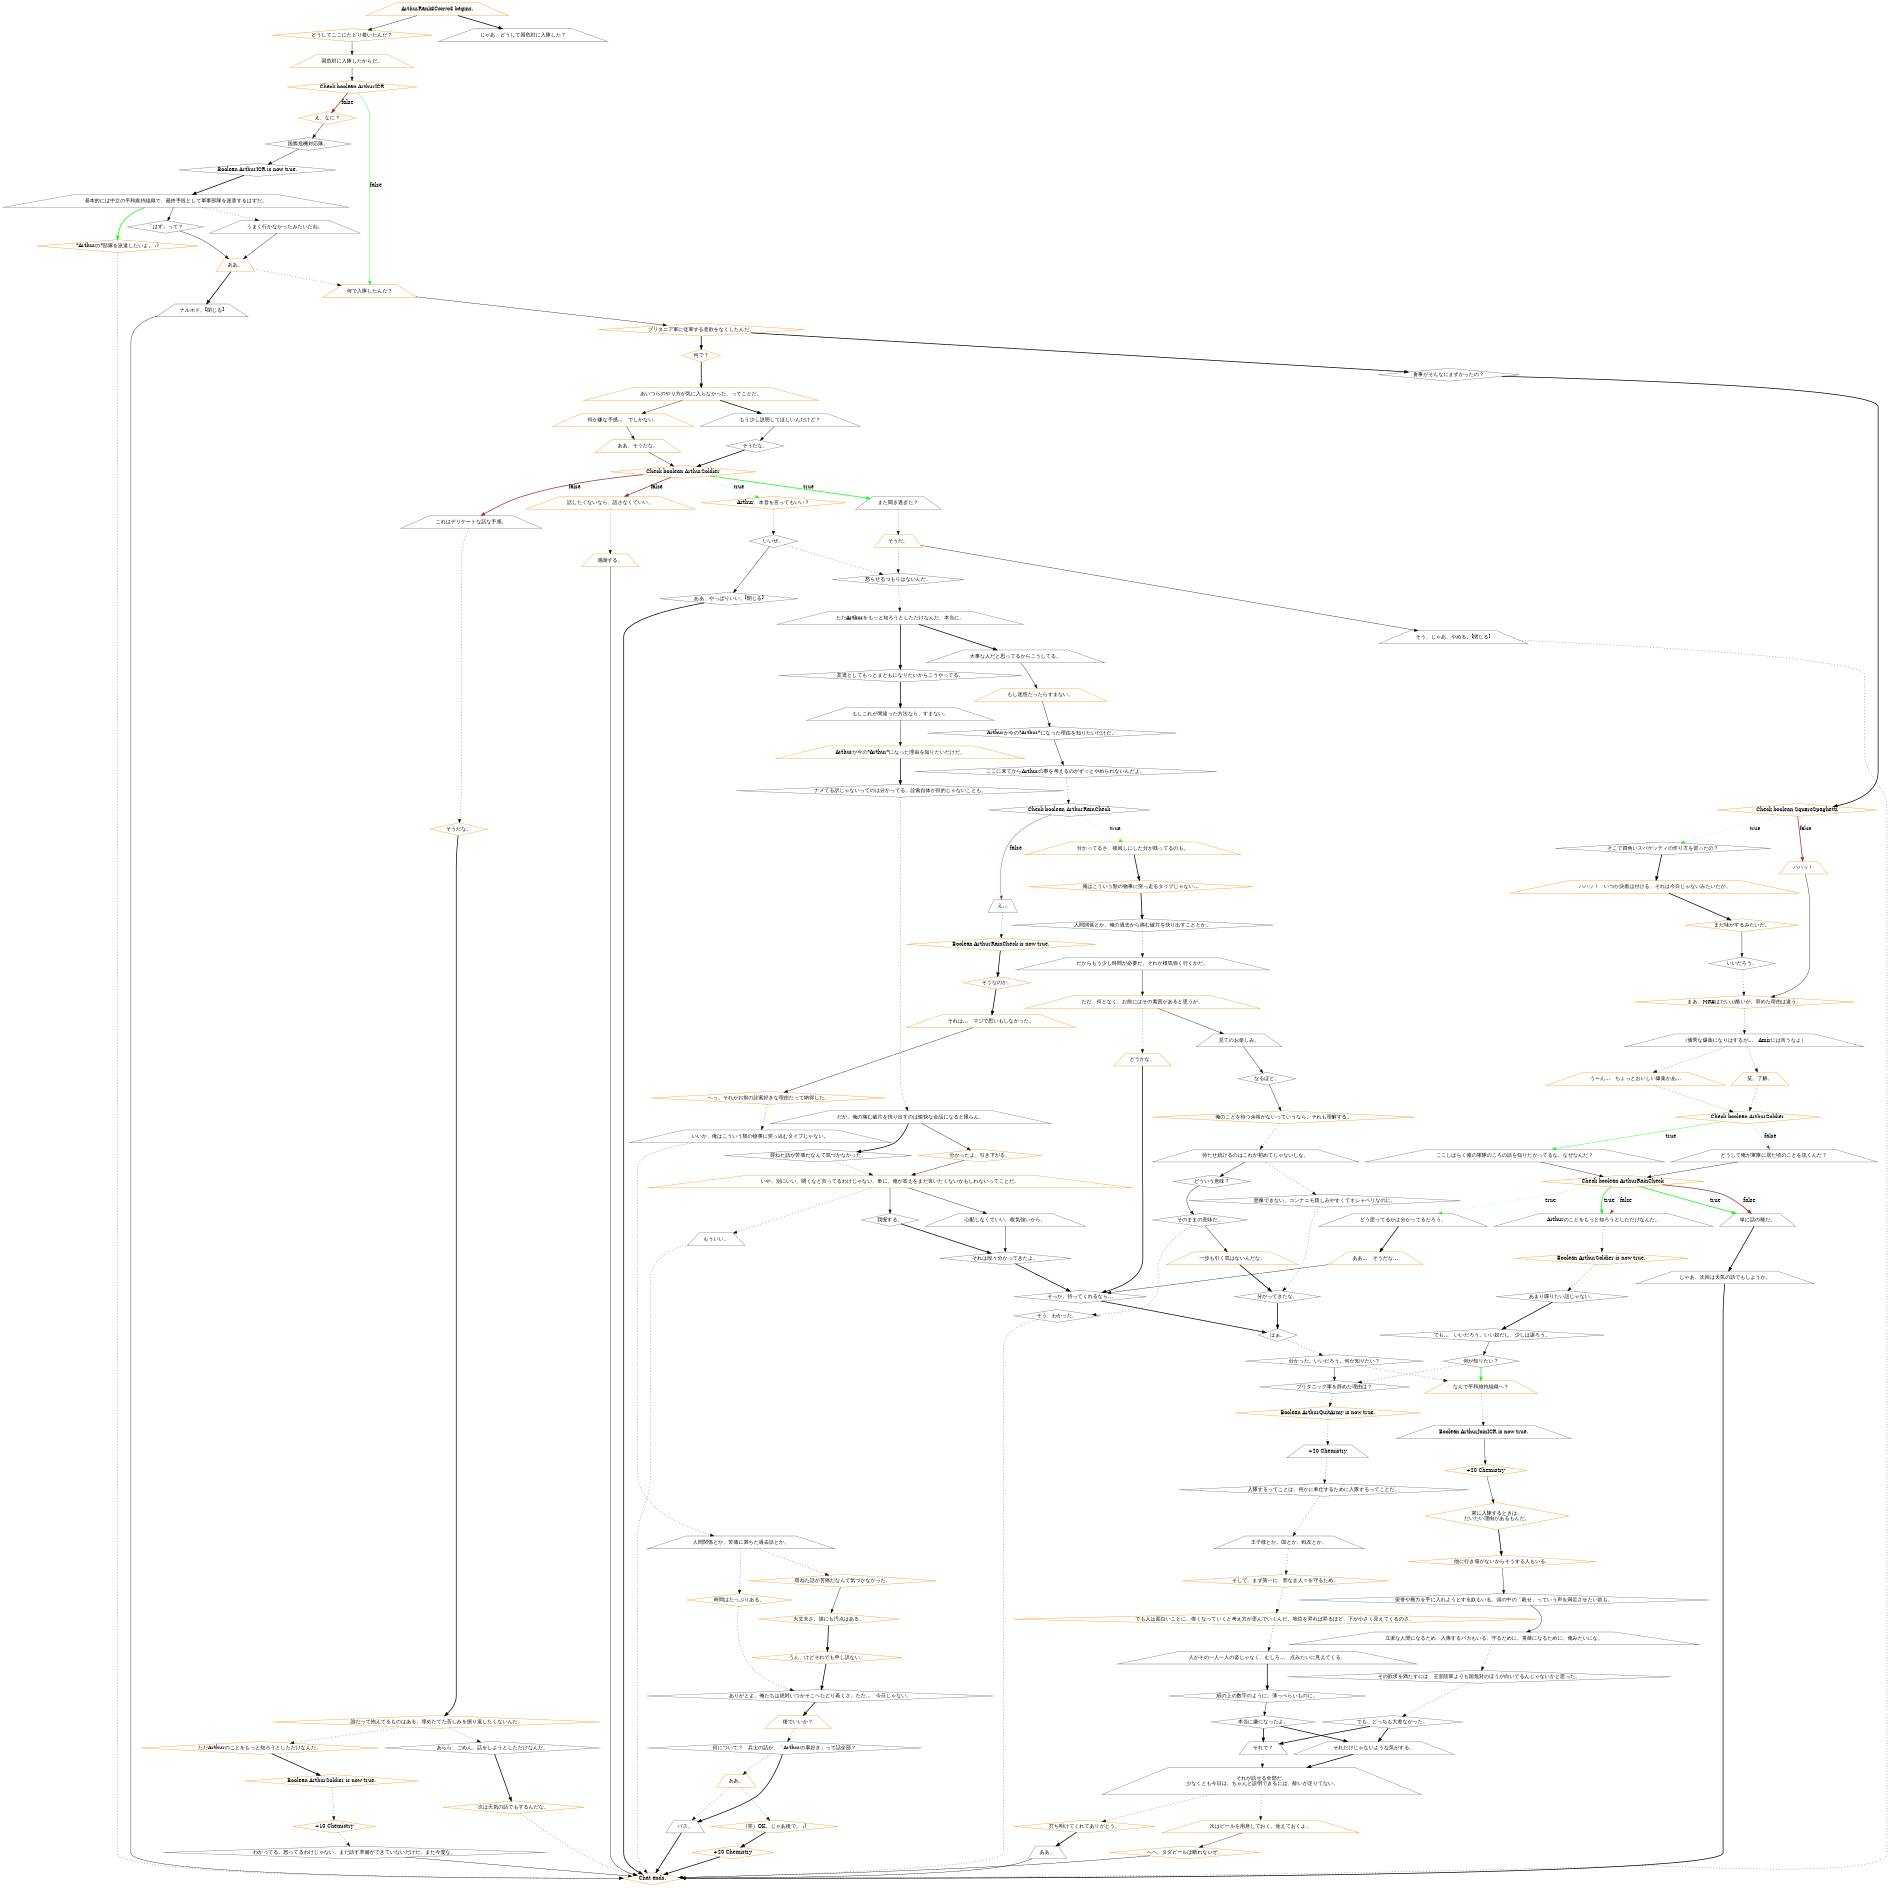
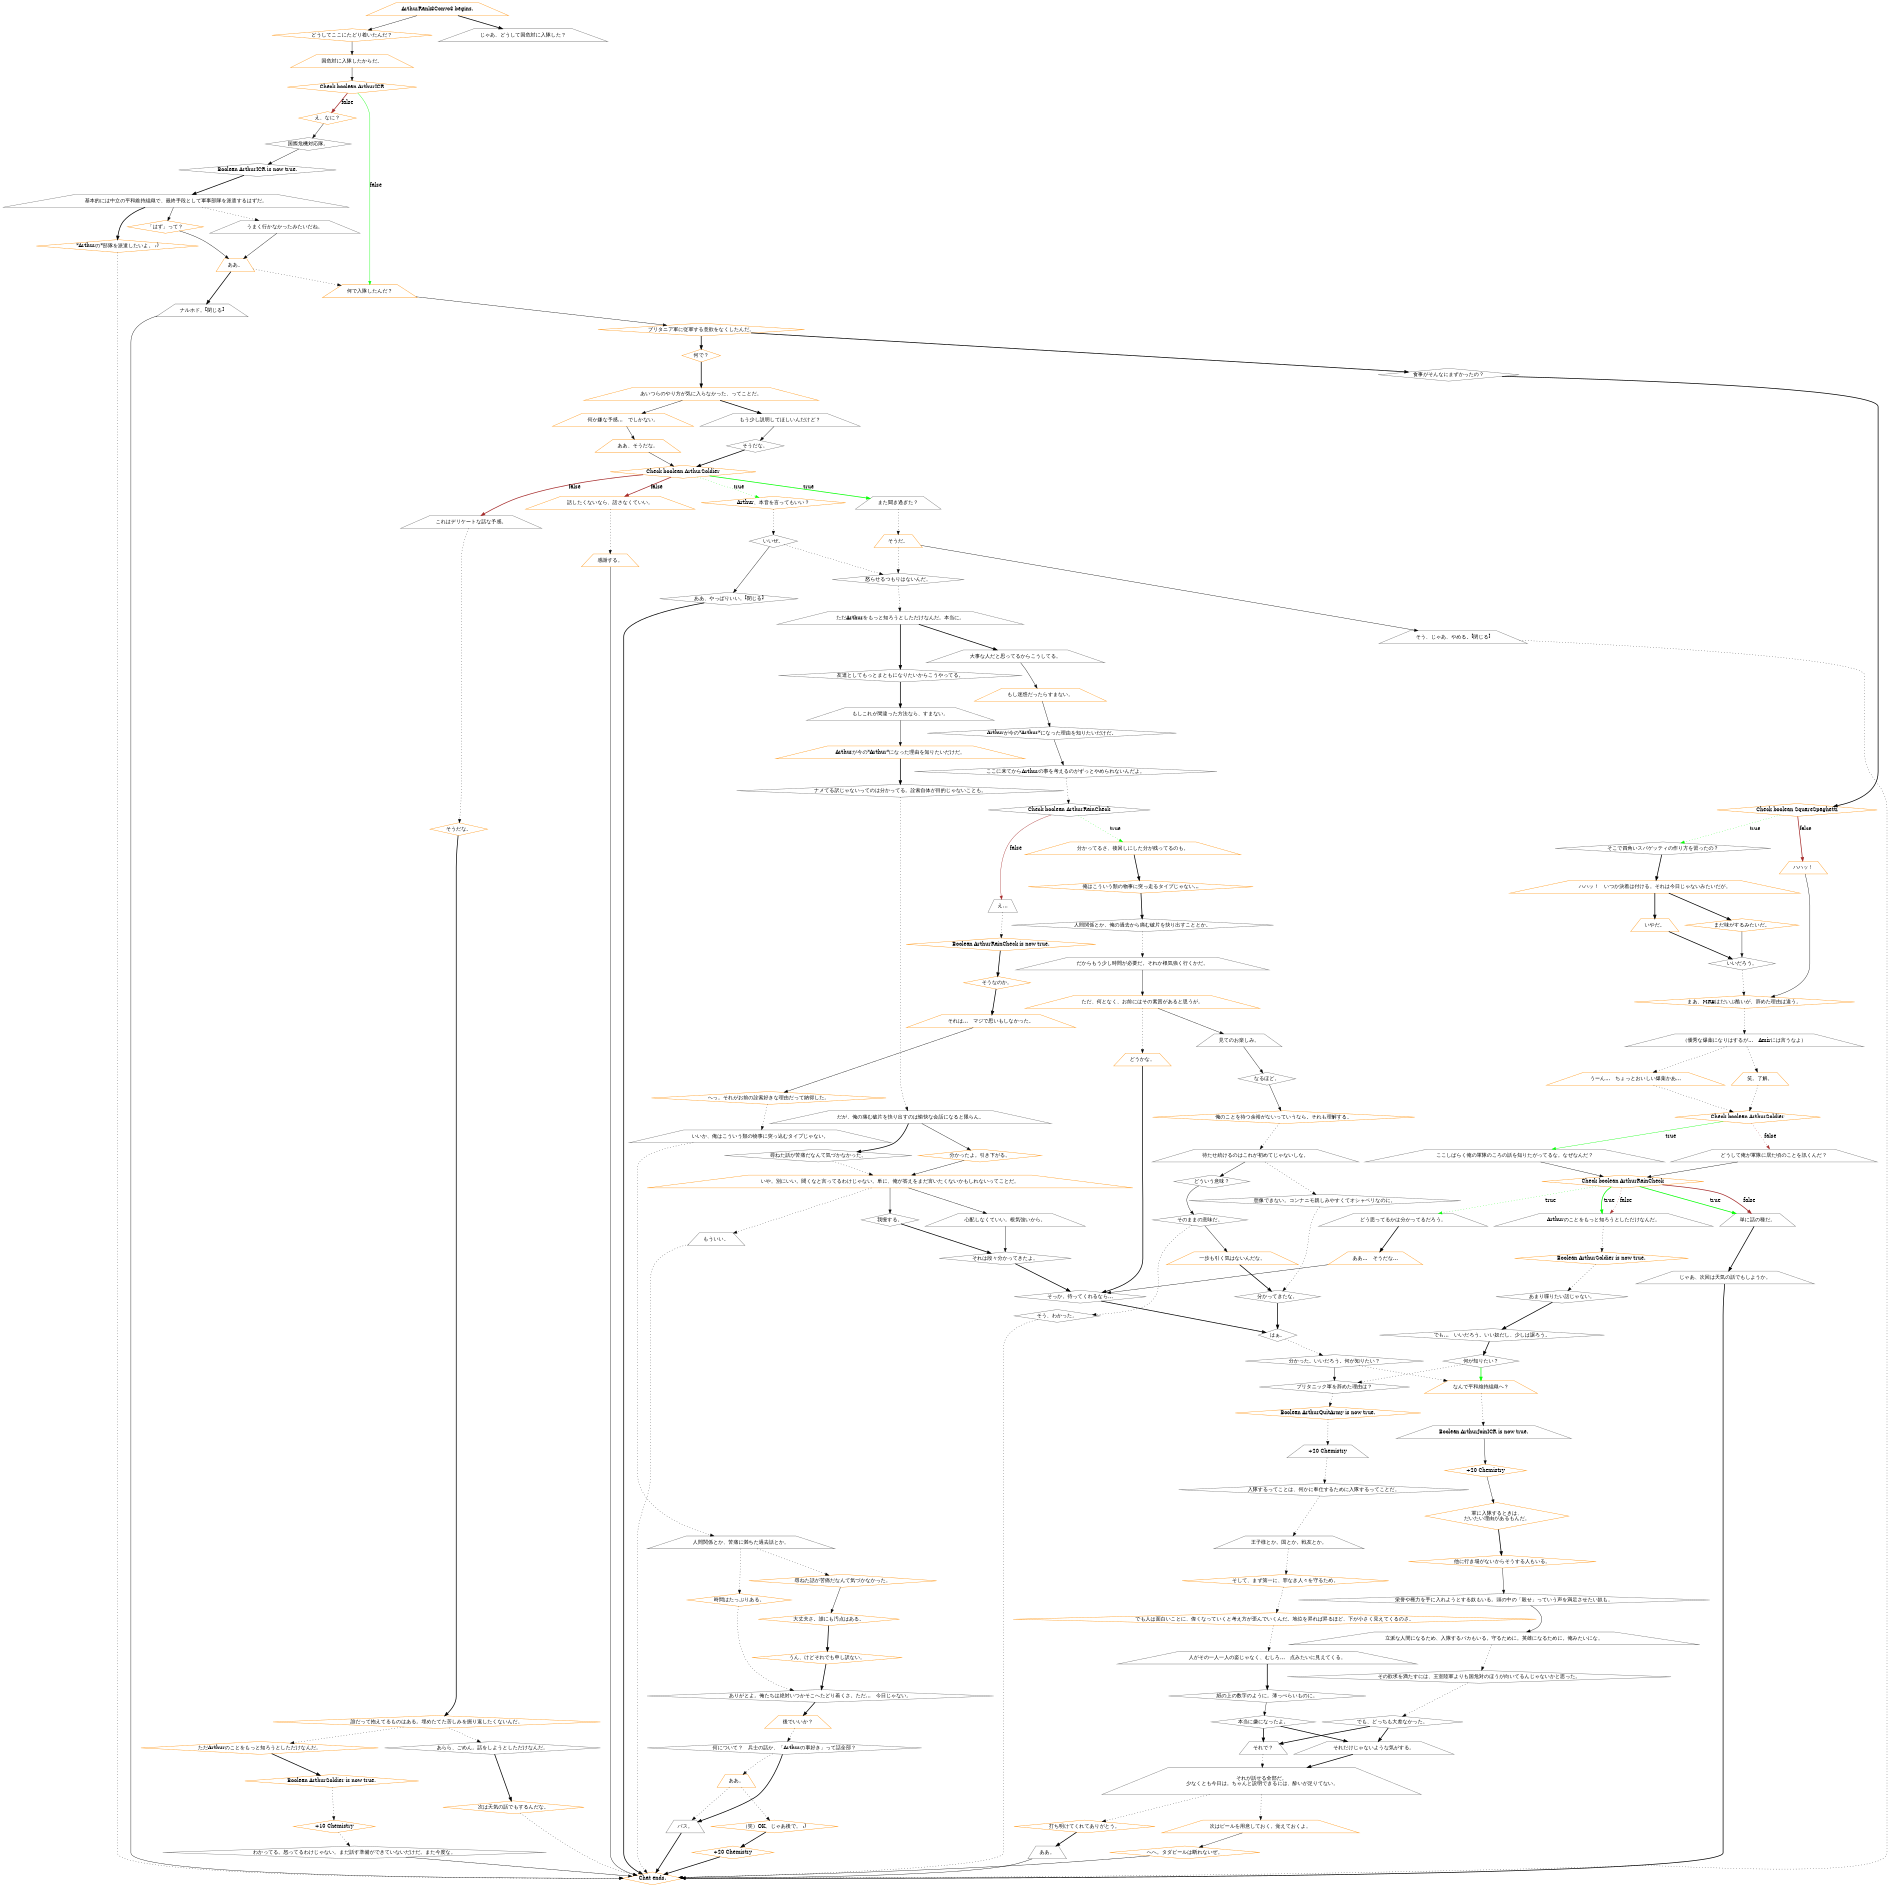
(127, 218) -> (127, 218)
(165, 227) -> (165, 227)
none -> (1655, 925)
(1487, 1347) -> (1487, 1347)
